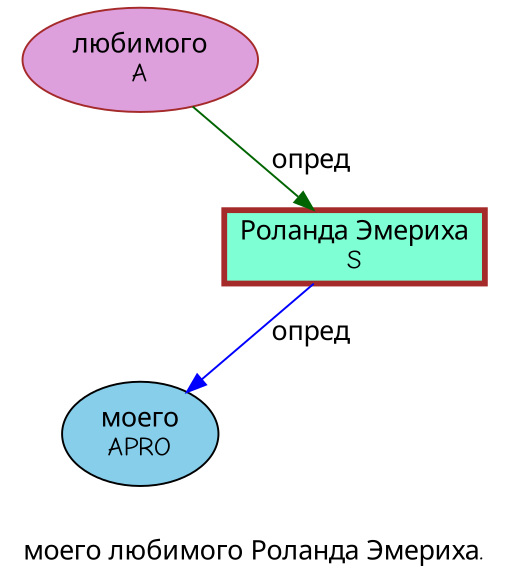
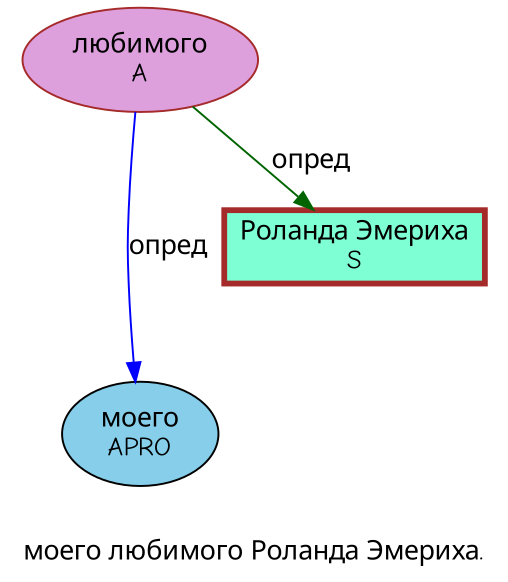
(258, 332) -> (128, 237)
